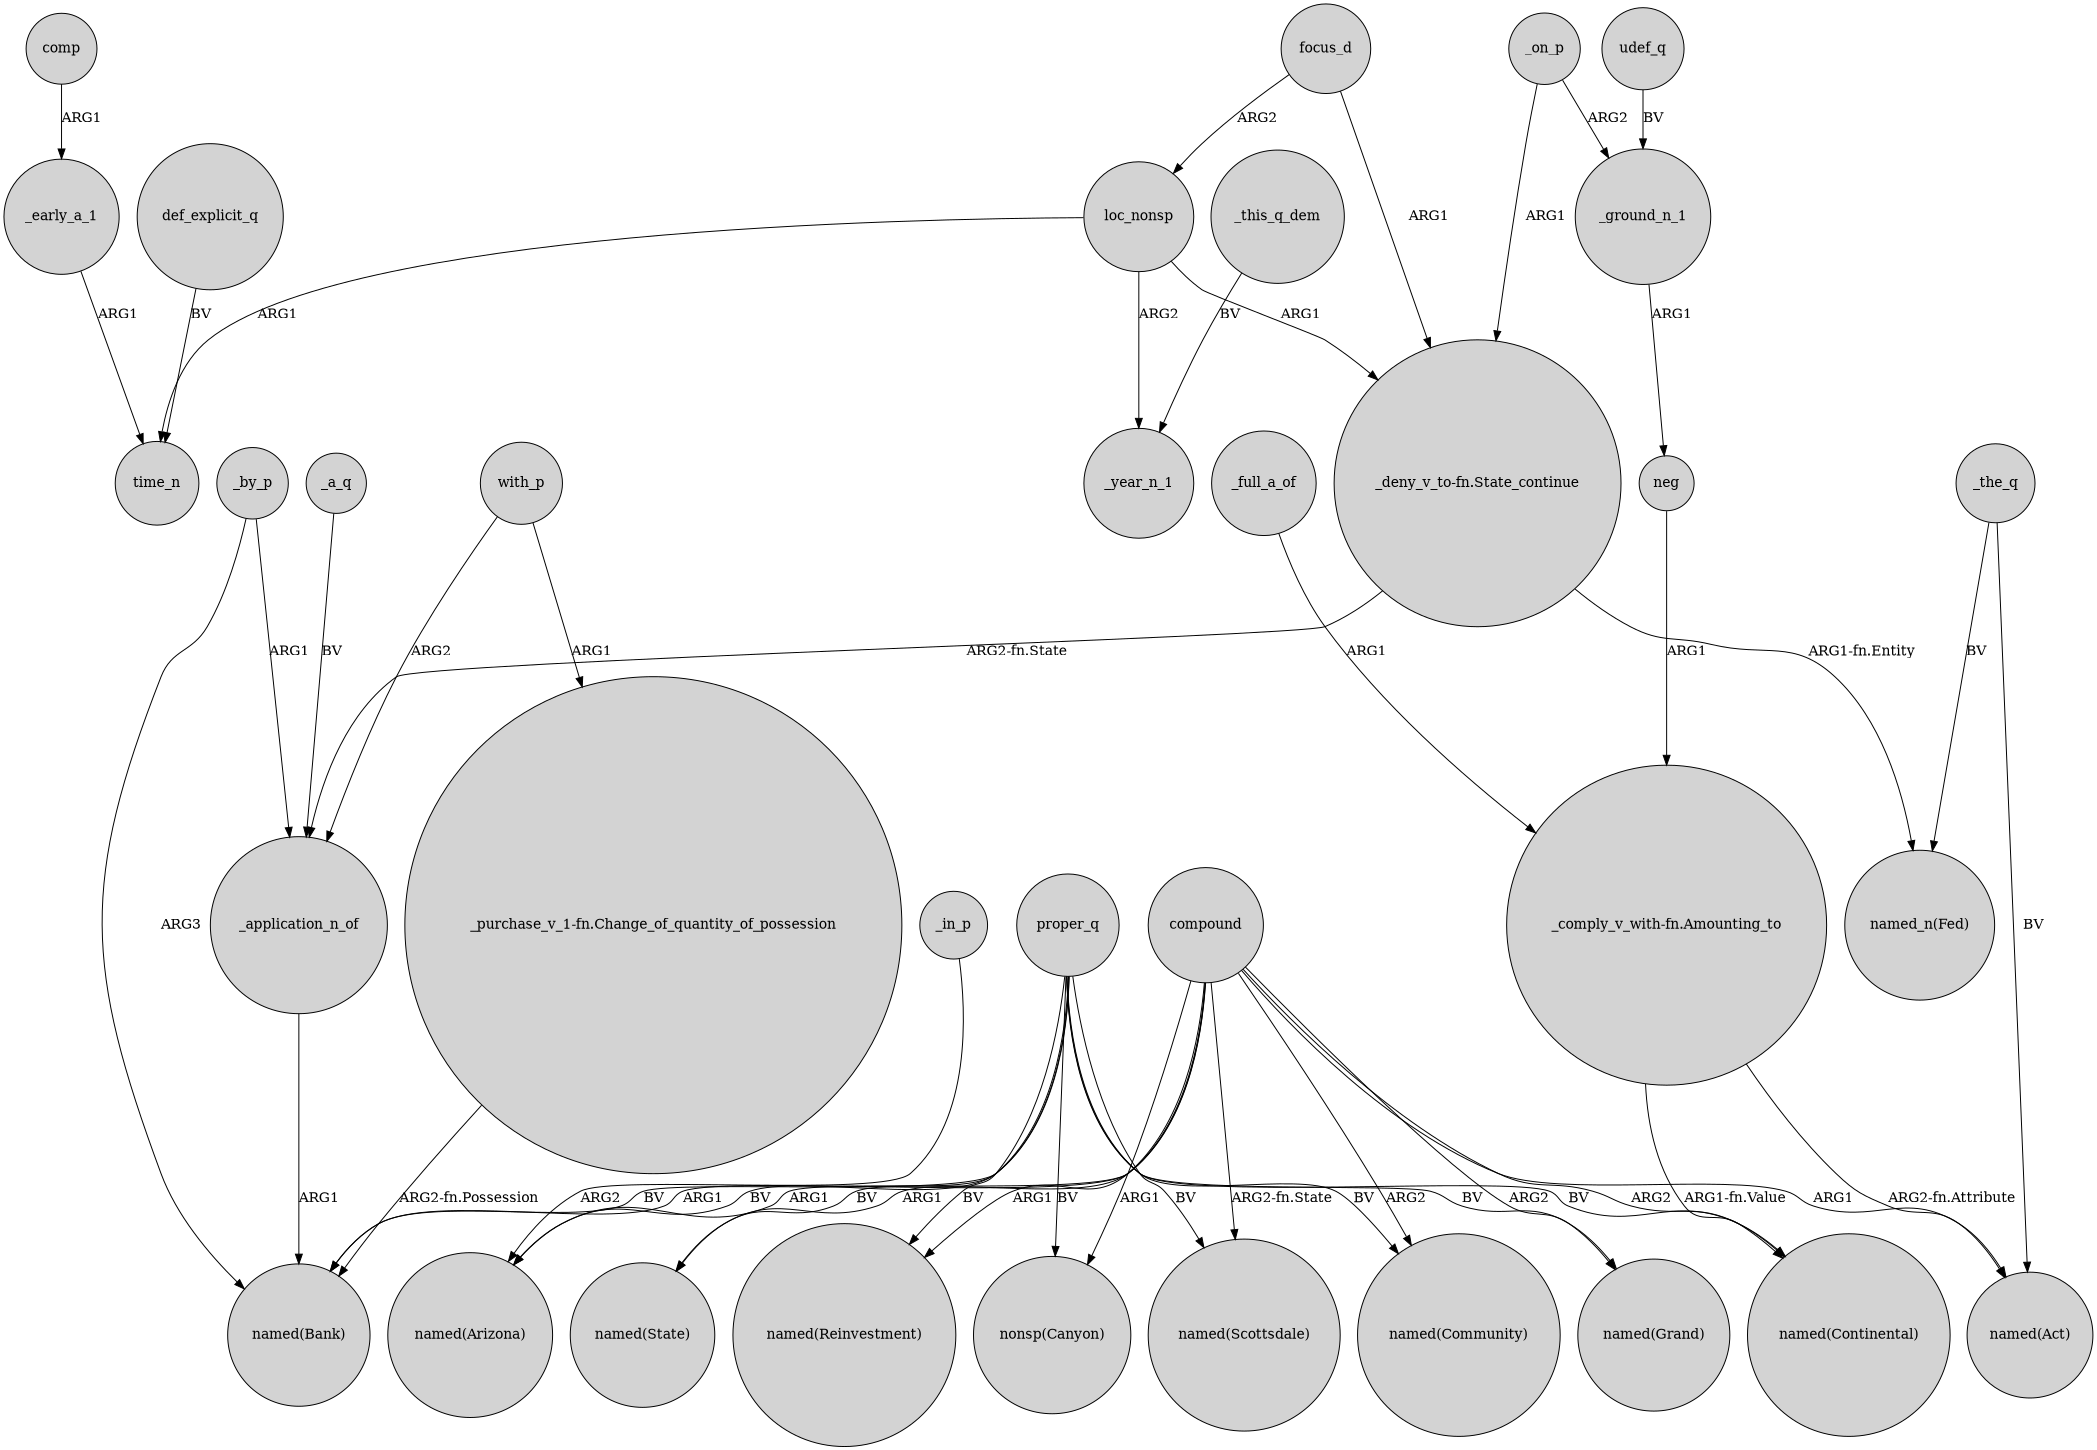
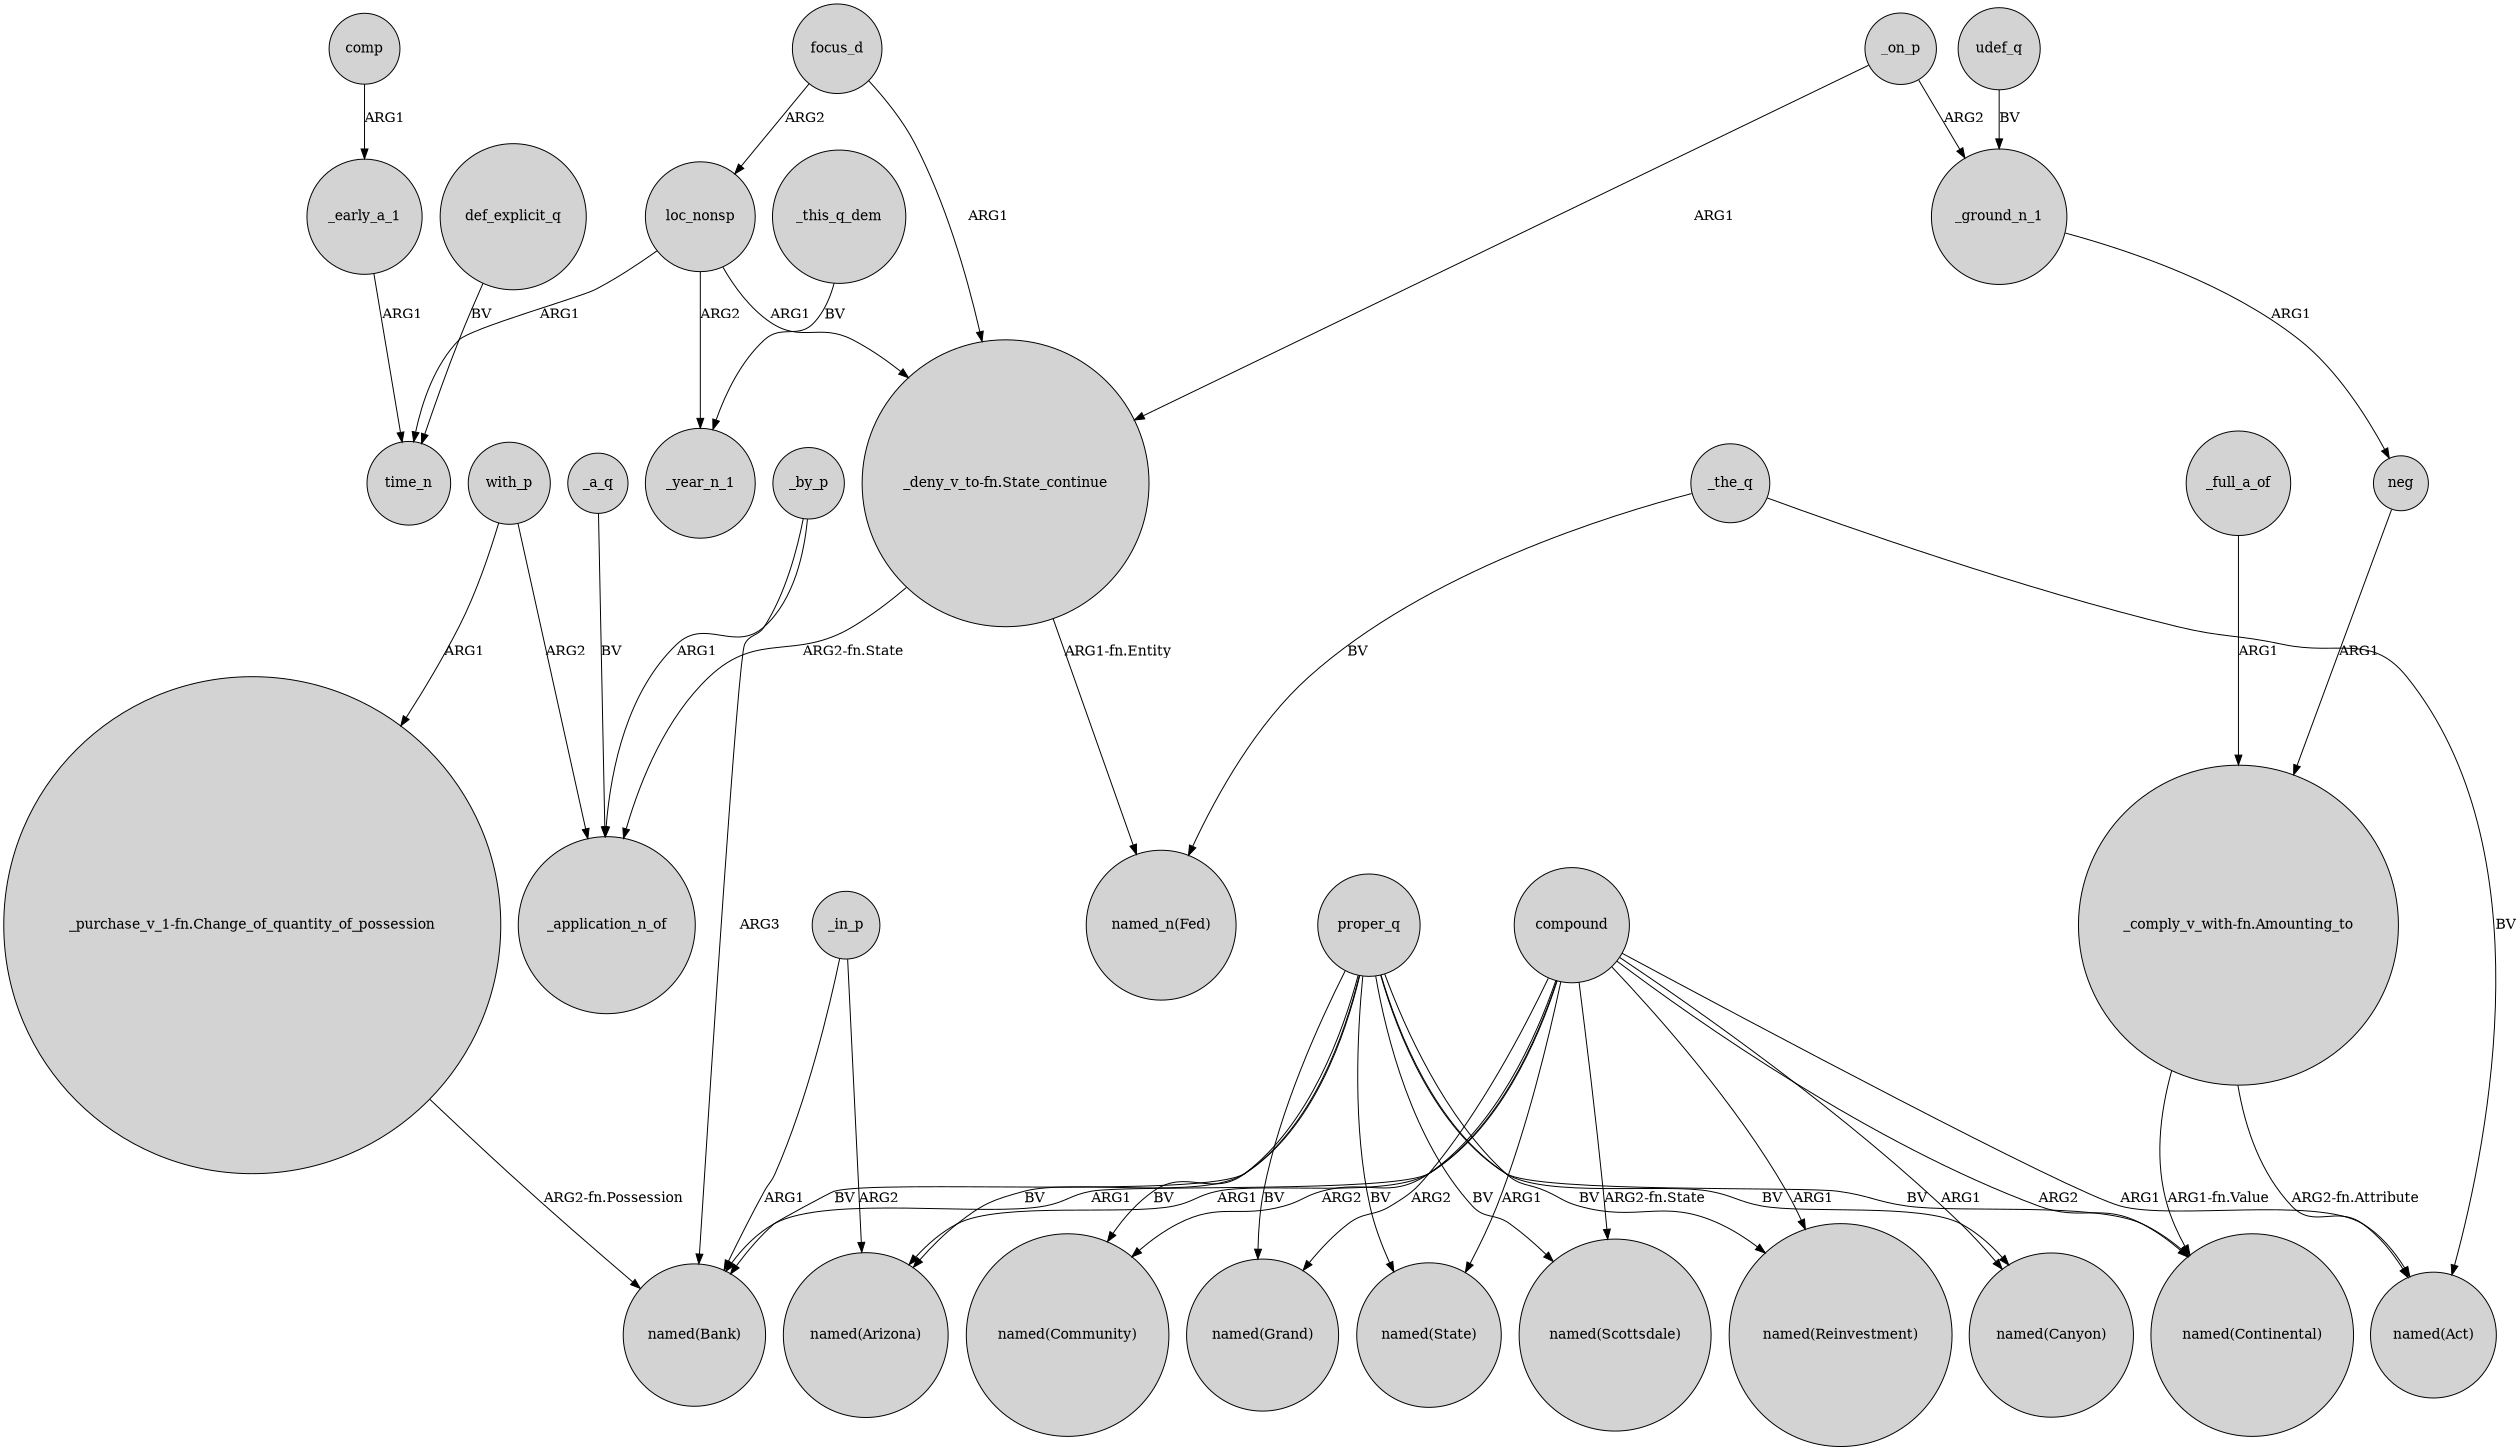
(299, 1134) -> (798, 1115)
(1052, 1335) -> (2051, 1335)
